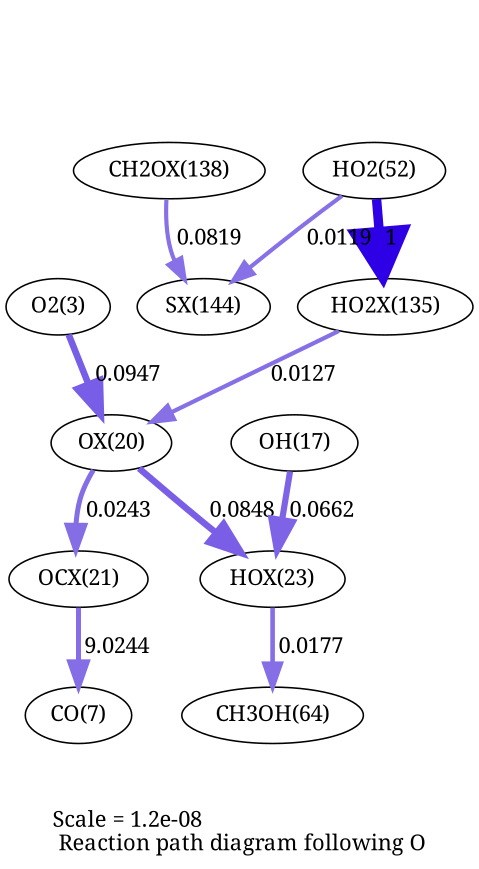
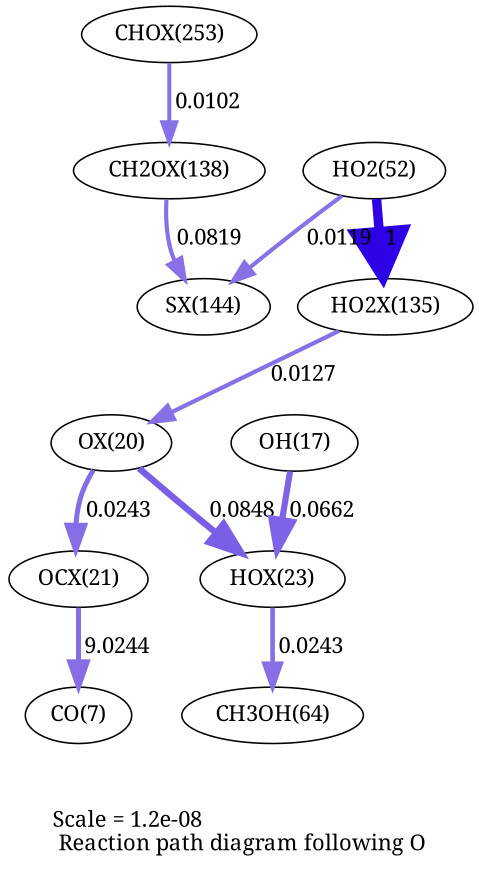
none -> (169, 34)
(58, 307) -> none
(309, 647) -> (309, 647)
